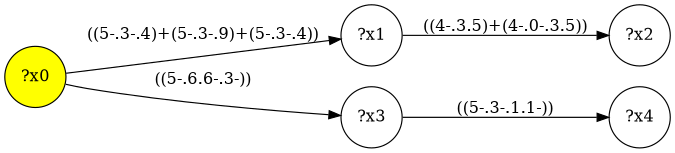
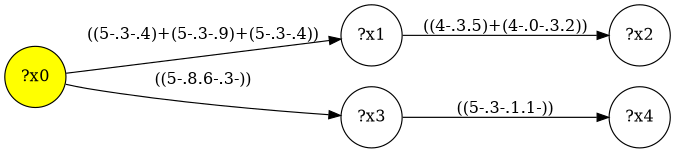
(506, 27) -> (506, 27)
(203, 80) -> (203, 80)
